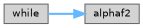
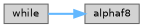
(112, 14) -> (112, 14)
